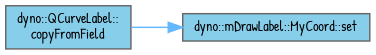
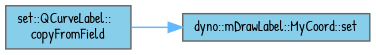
(68, 27) -> (68, 27)
